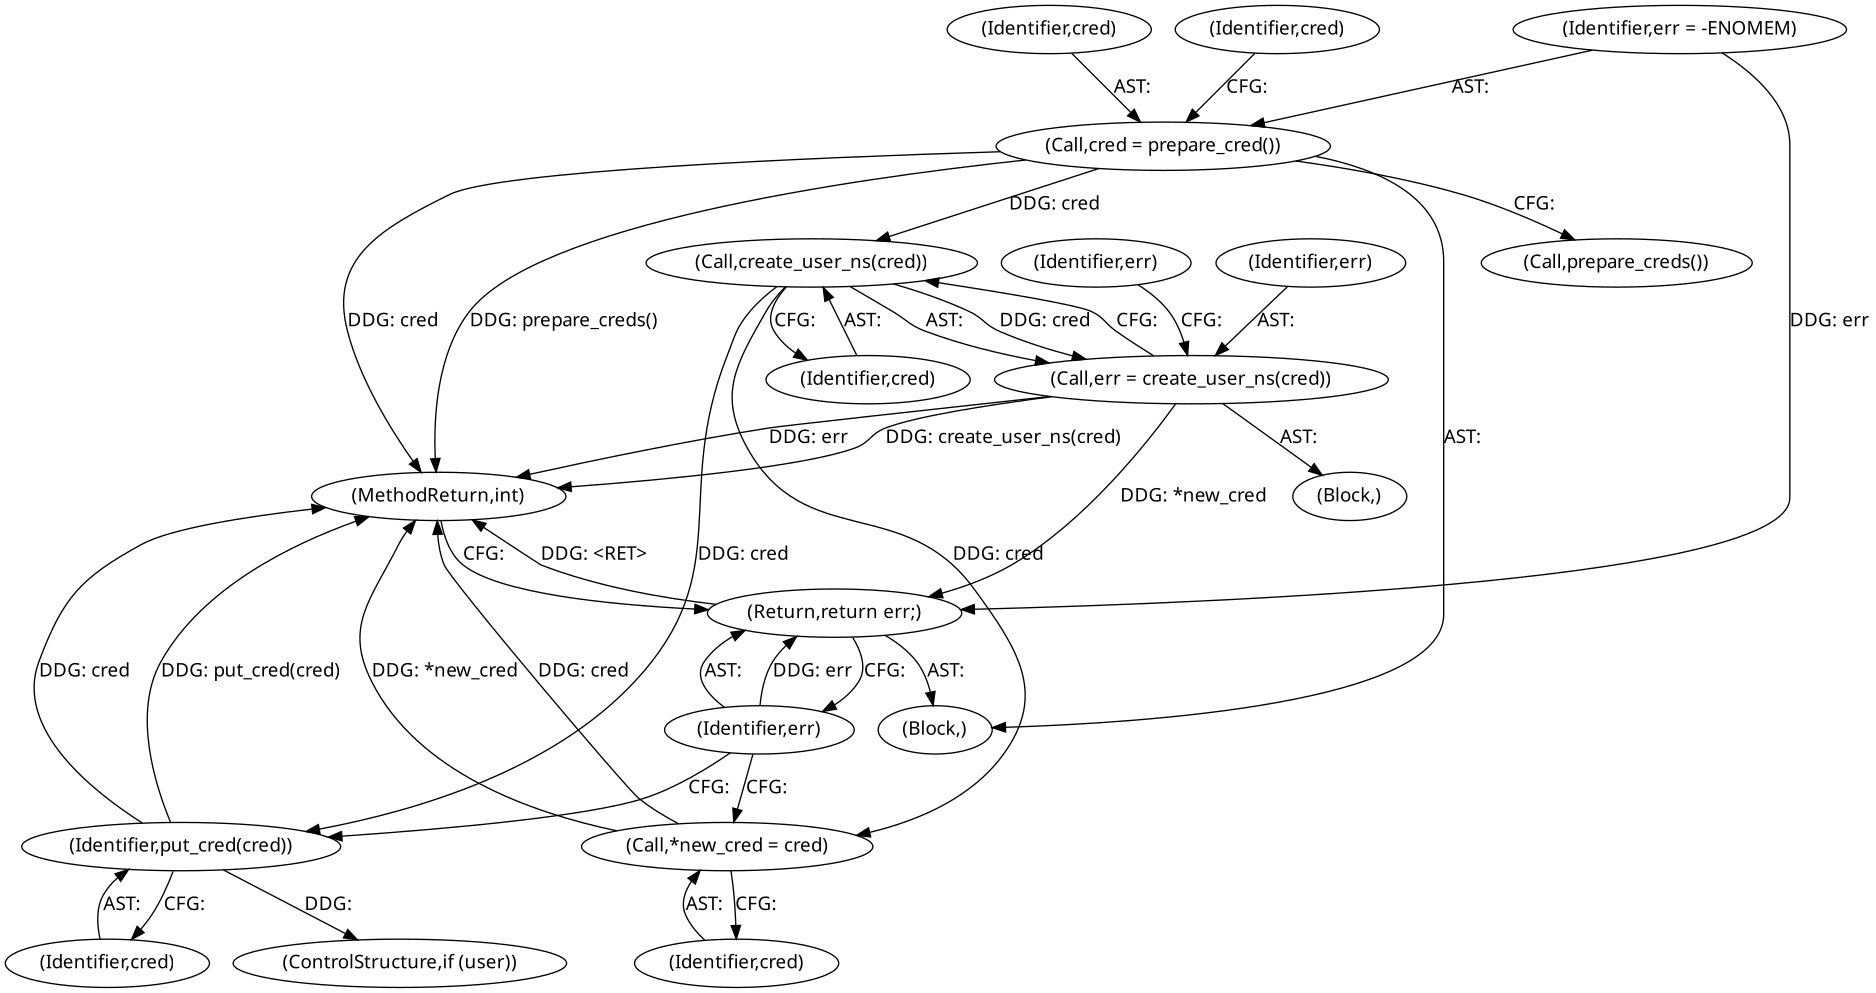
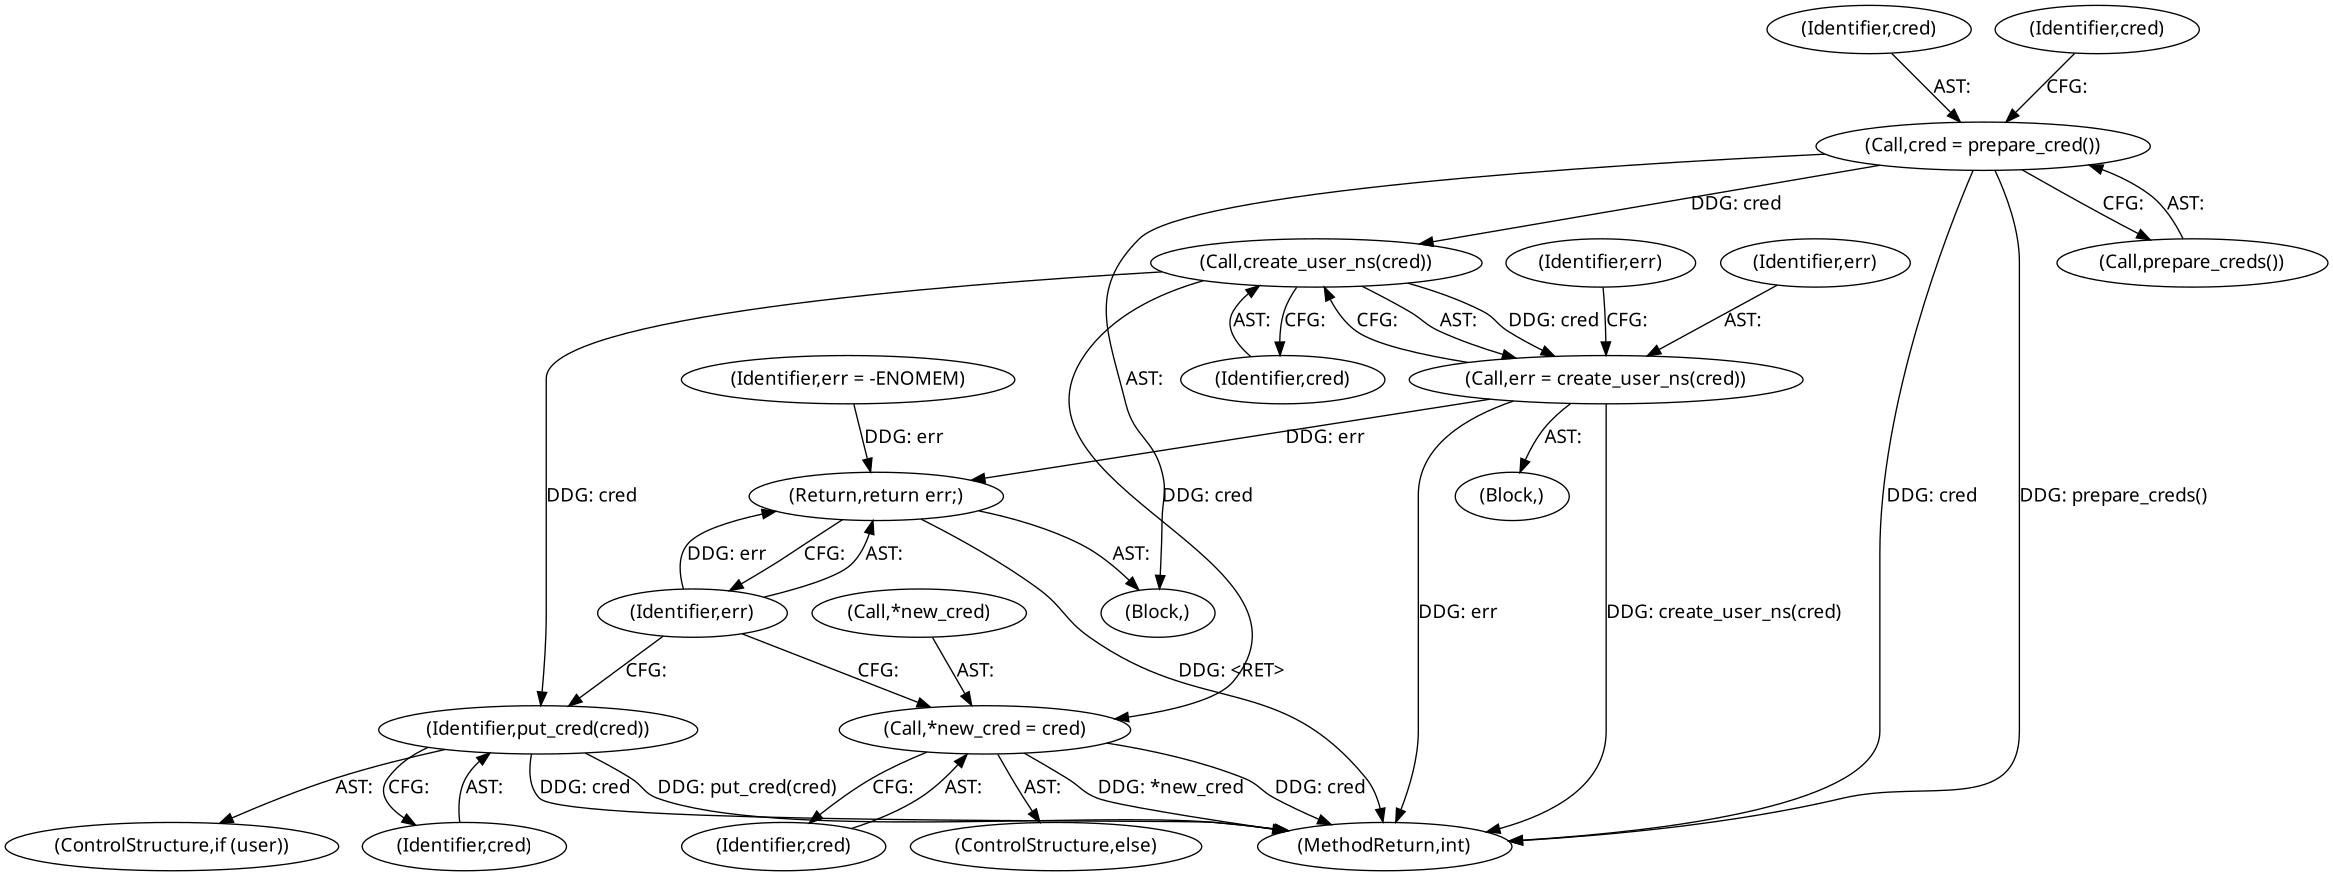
(1428, 86) -> (2150, 195)
(1193, 496) -> (1326, 438)
(551, 594) -> none
none -> (919, 613)
none -> (1056, 847)
(331, 905) -> (357, 788)
